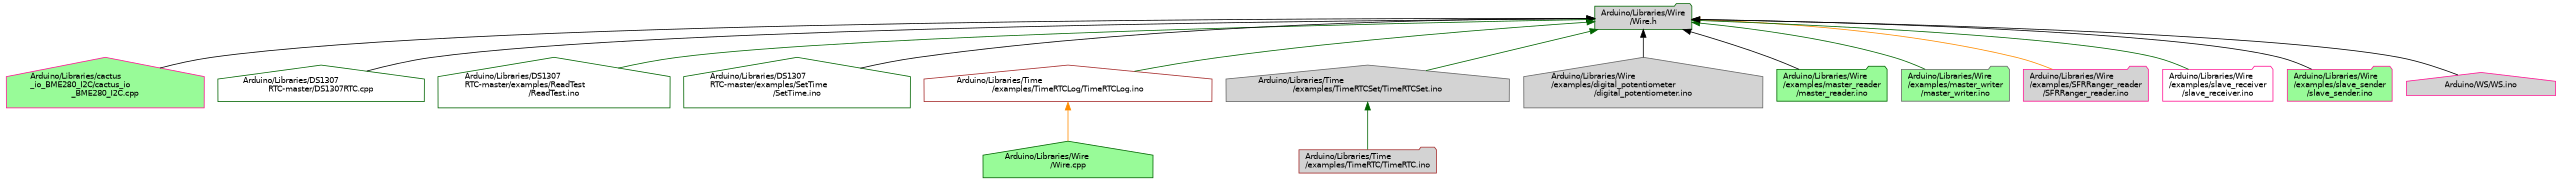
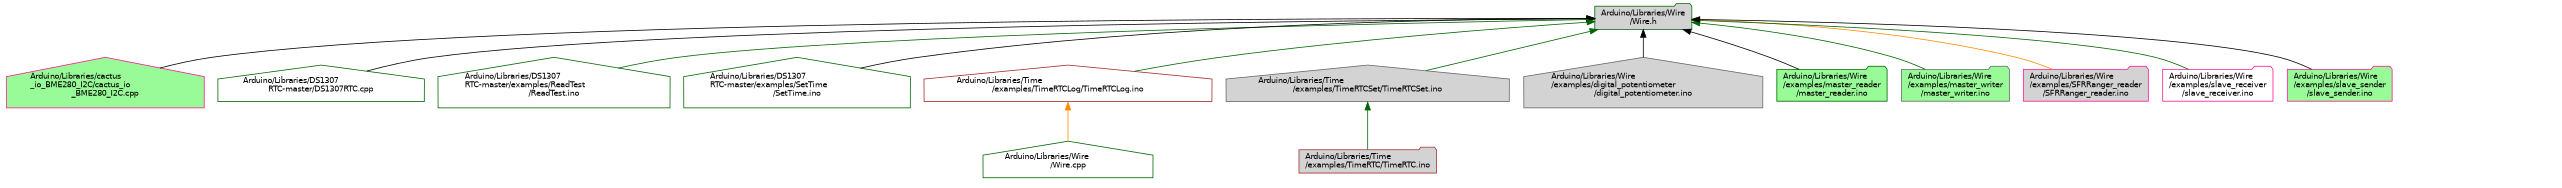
(2481, 85) -> none
(1068, 161) -> (1068, 161)
